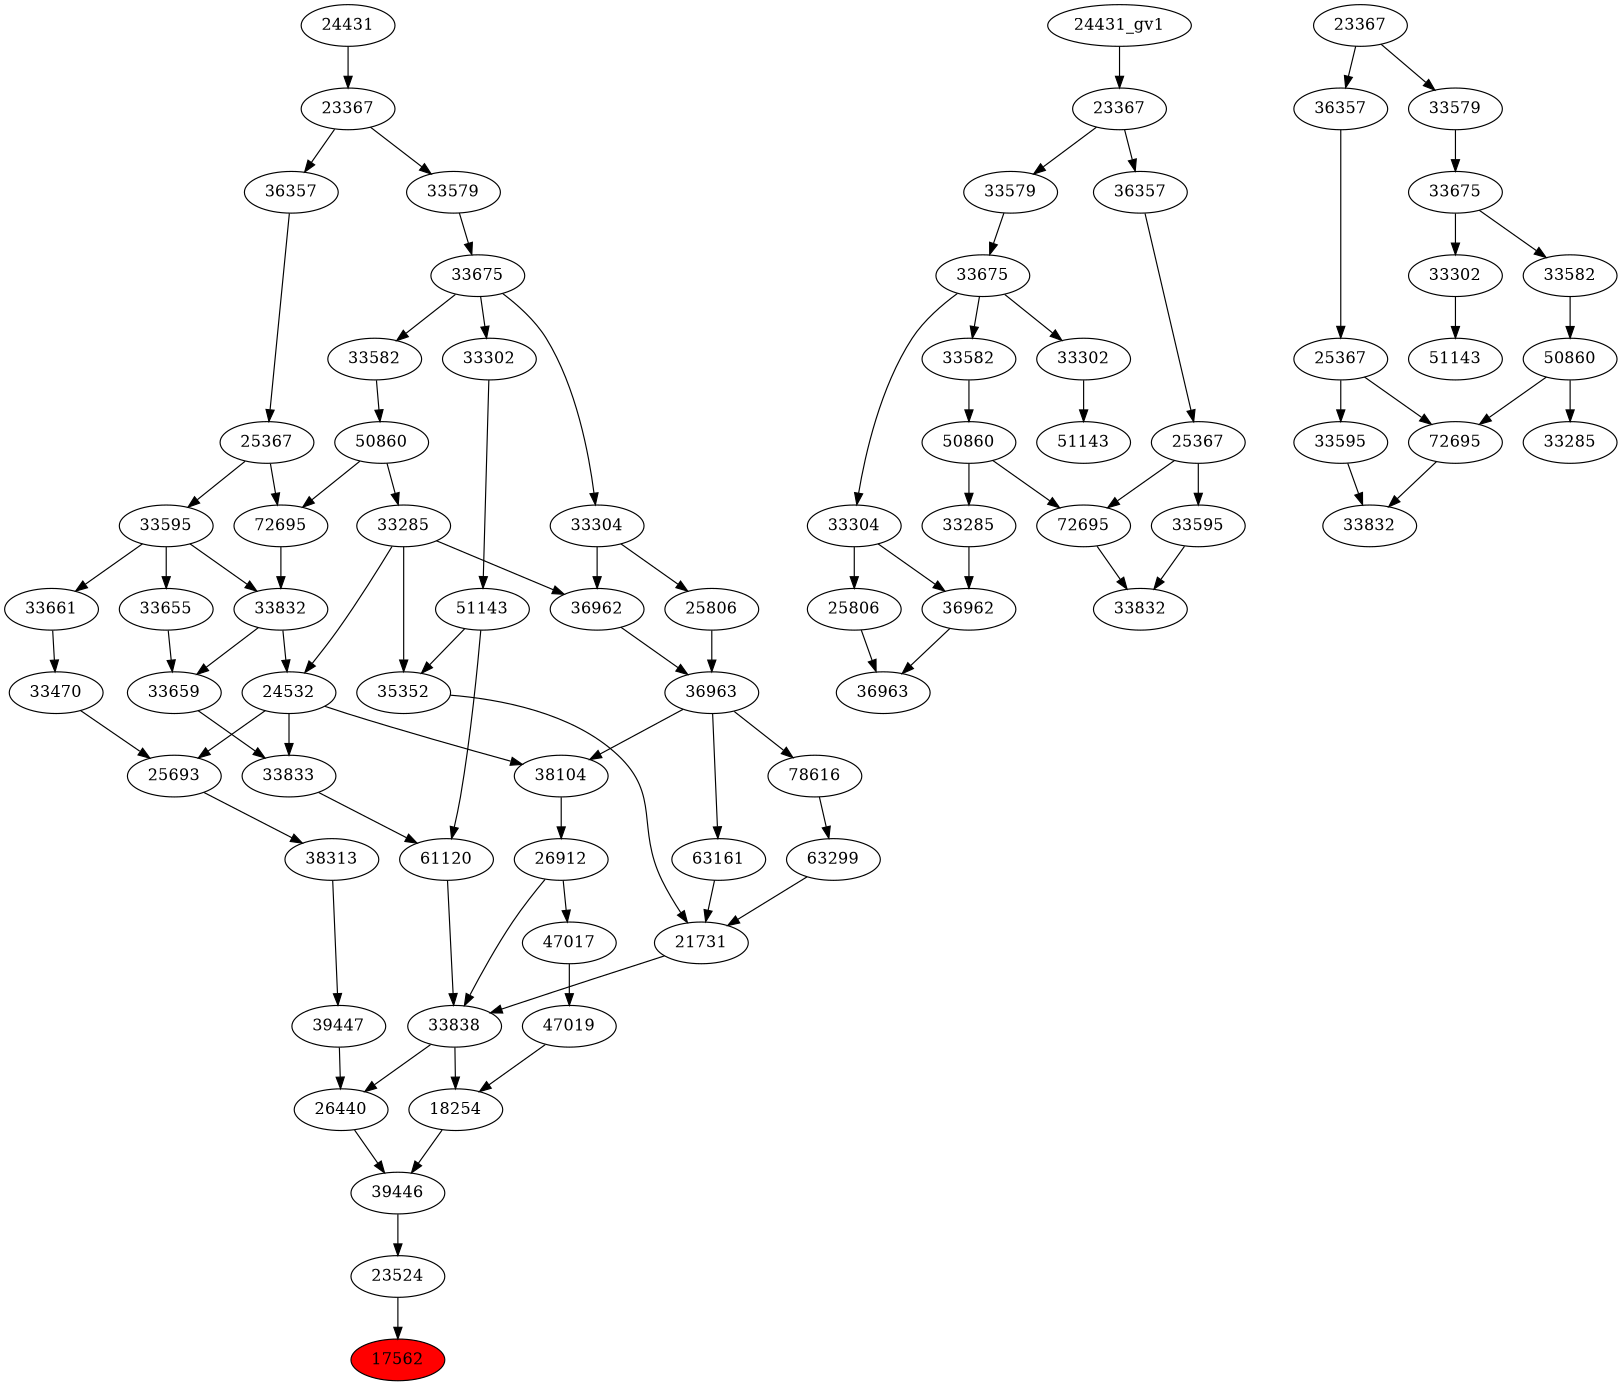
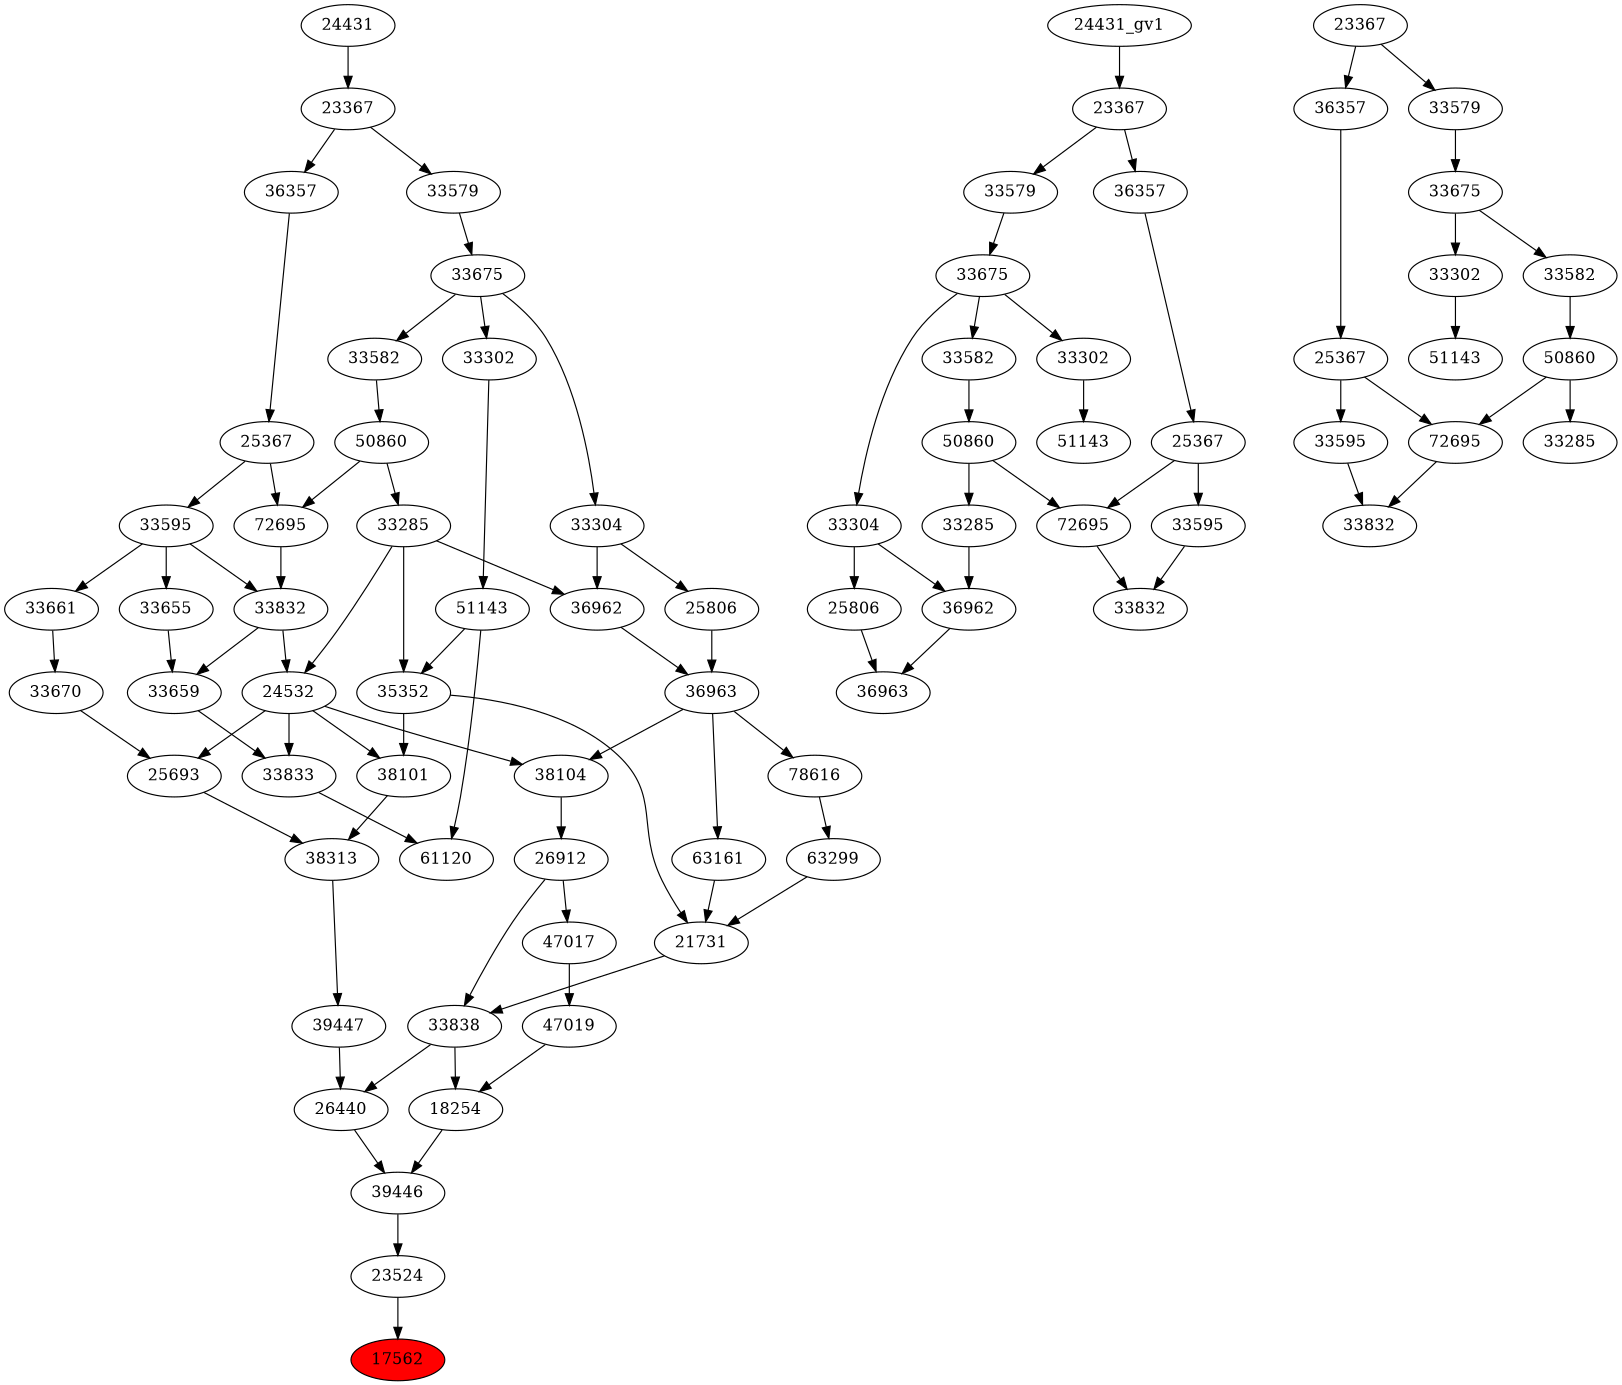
(56, 693) -> (56, 693)
none -> (404, 776)
(450, 937) -> none
